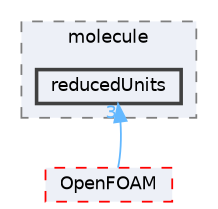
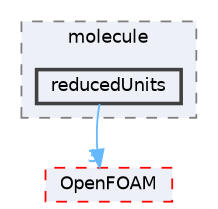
(121, 145) -> (97, 129)
